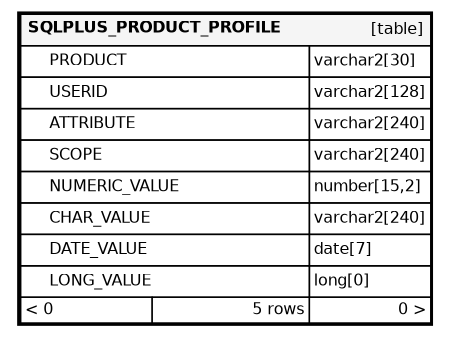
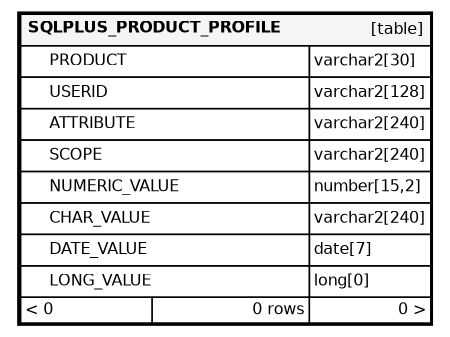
(279, 309) -> (279, 309)
